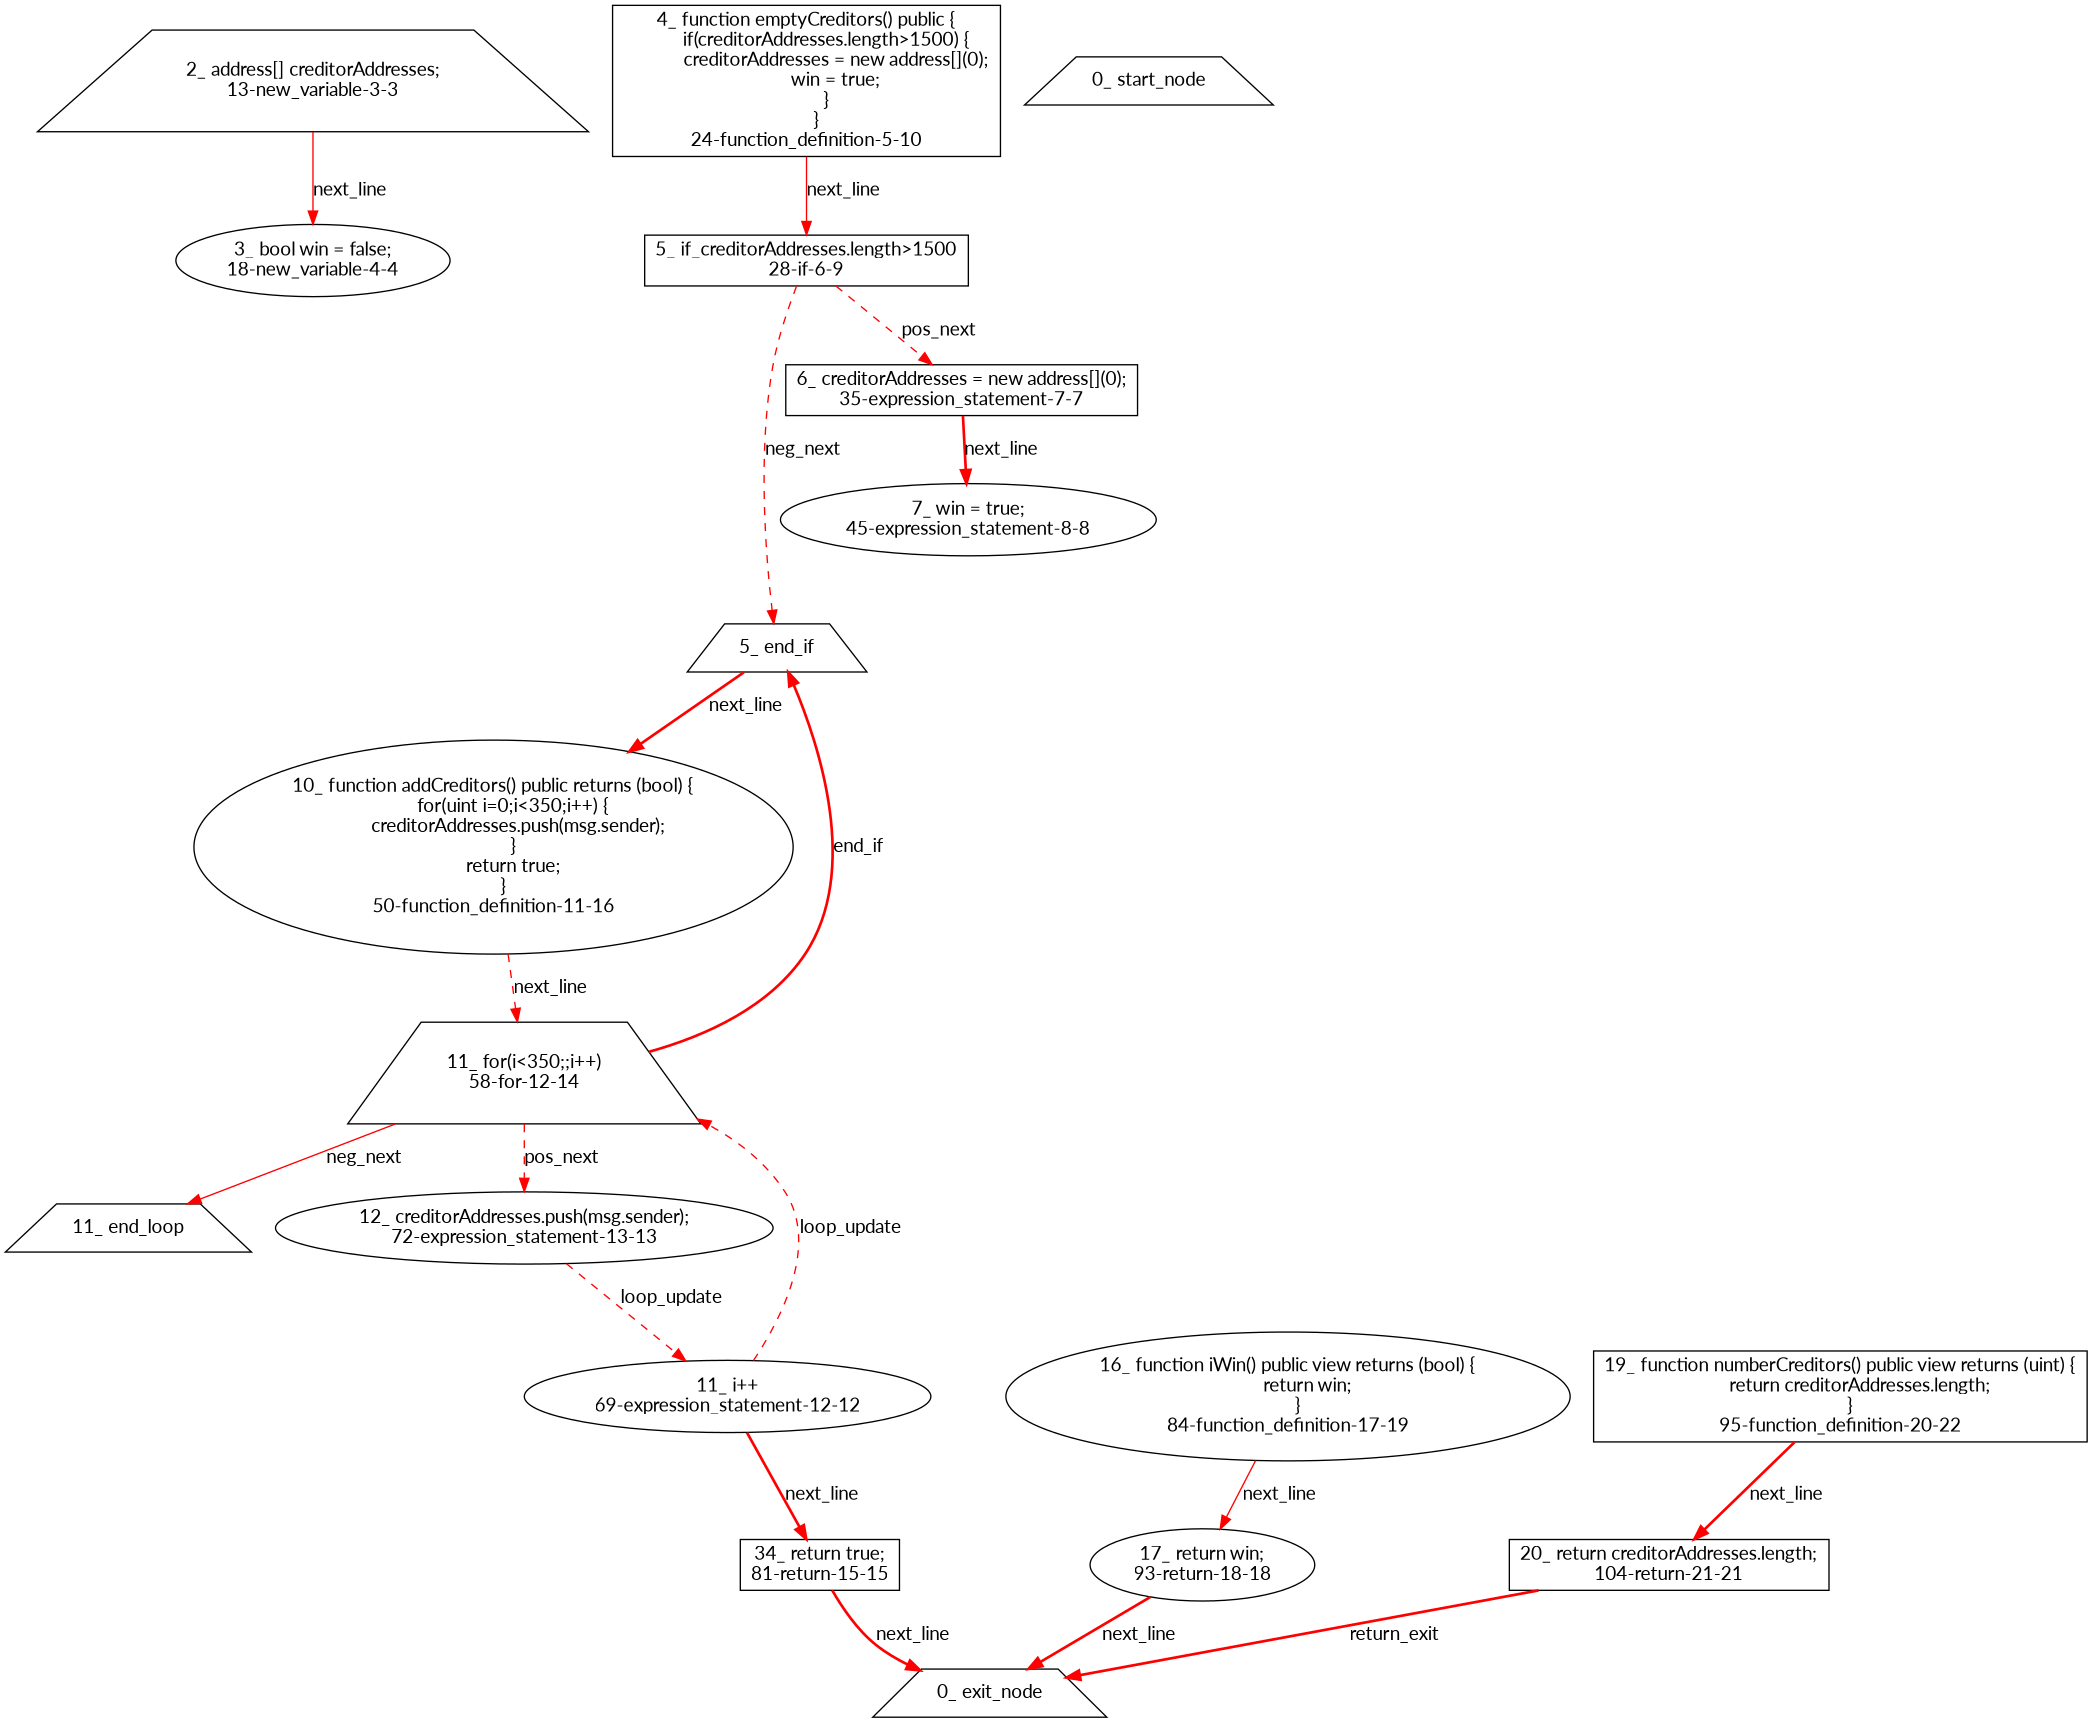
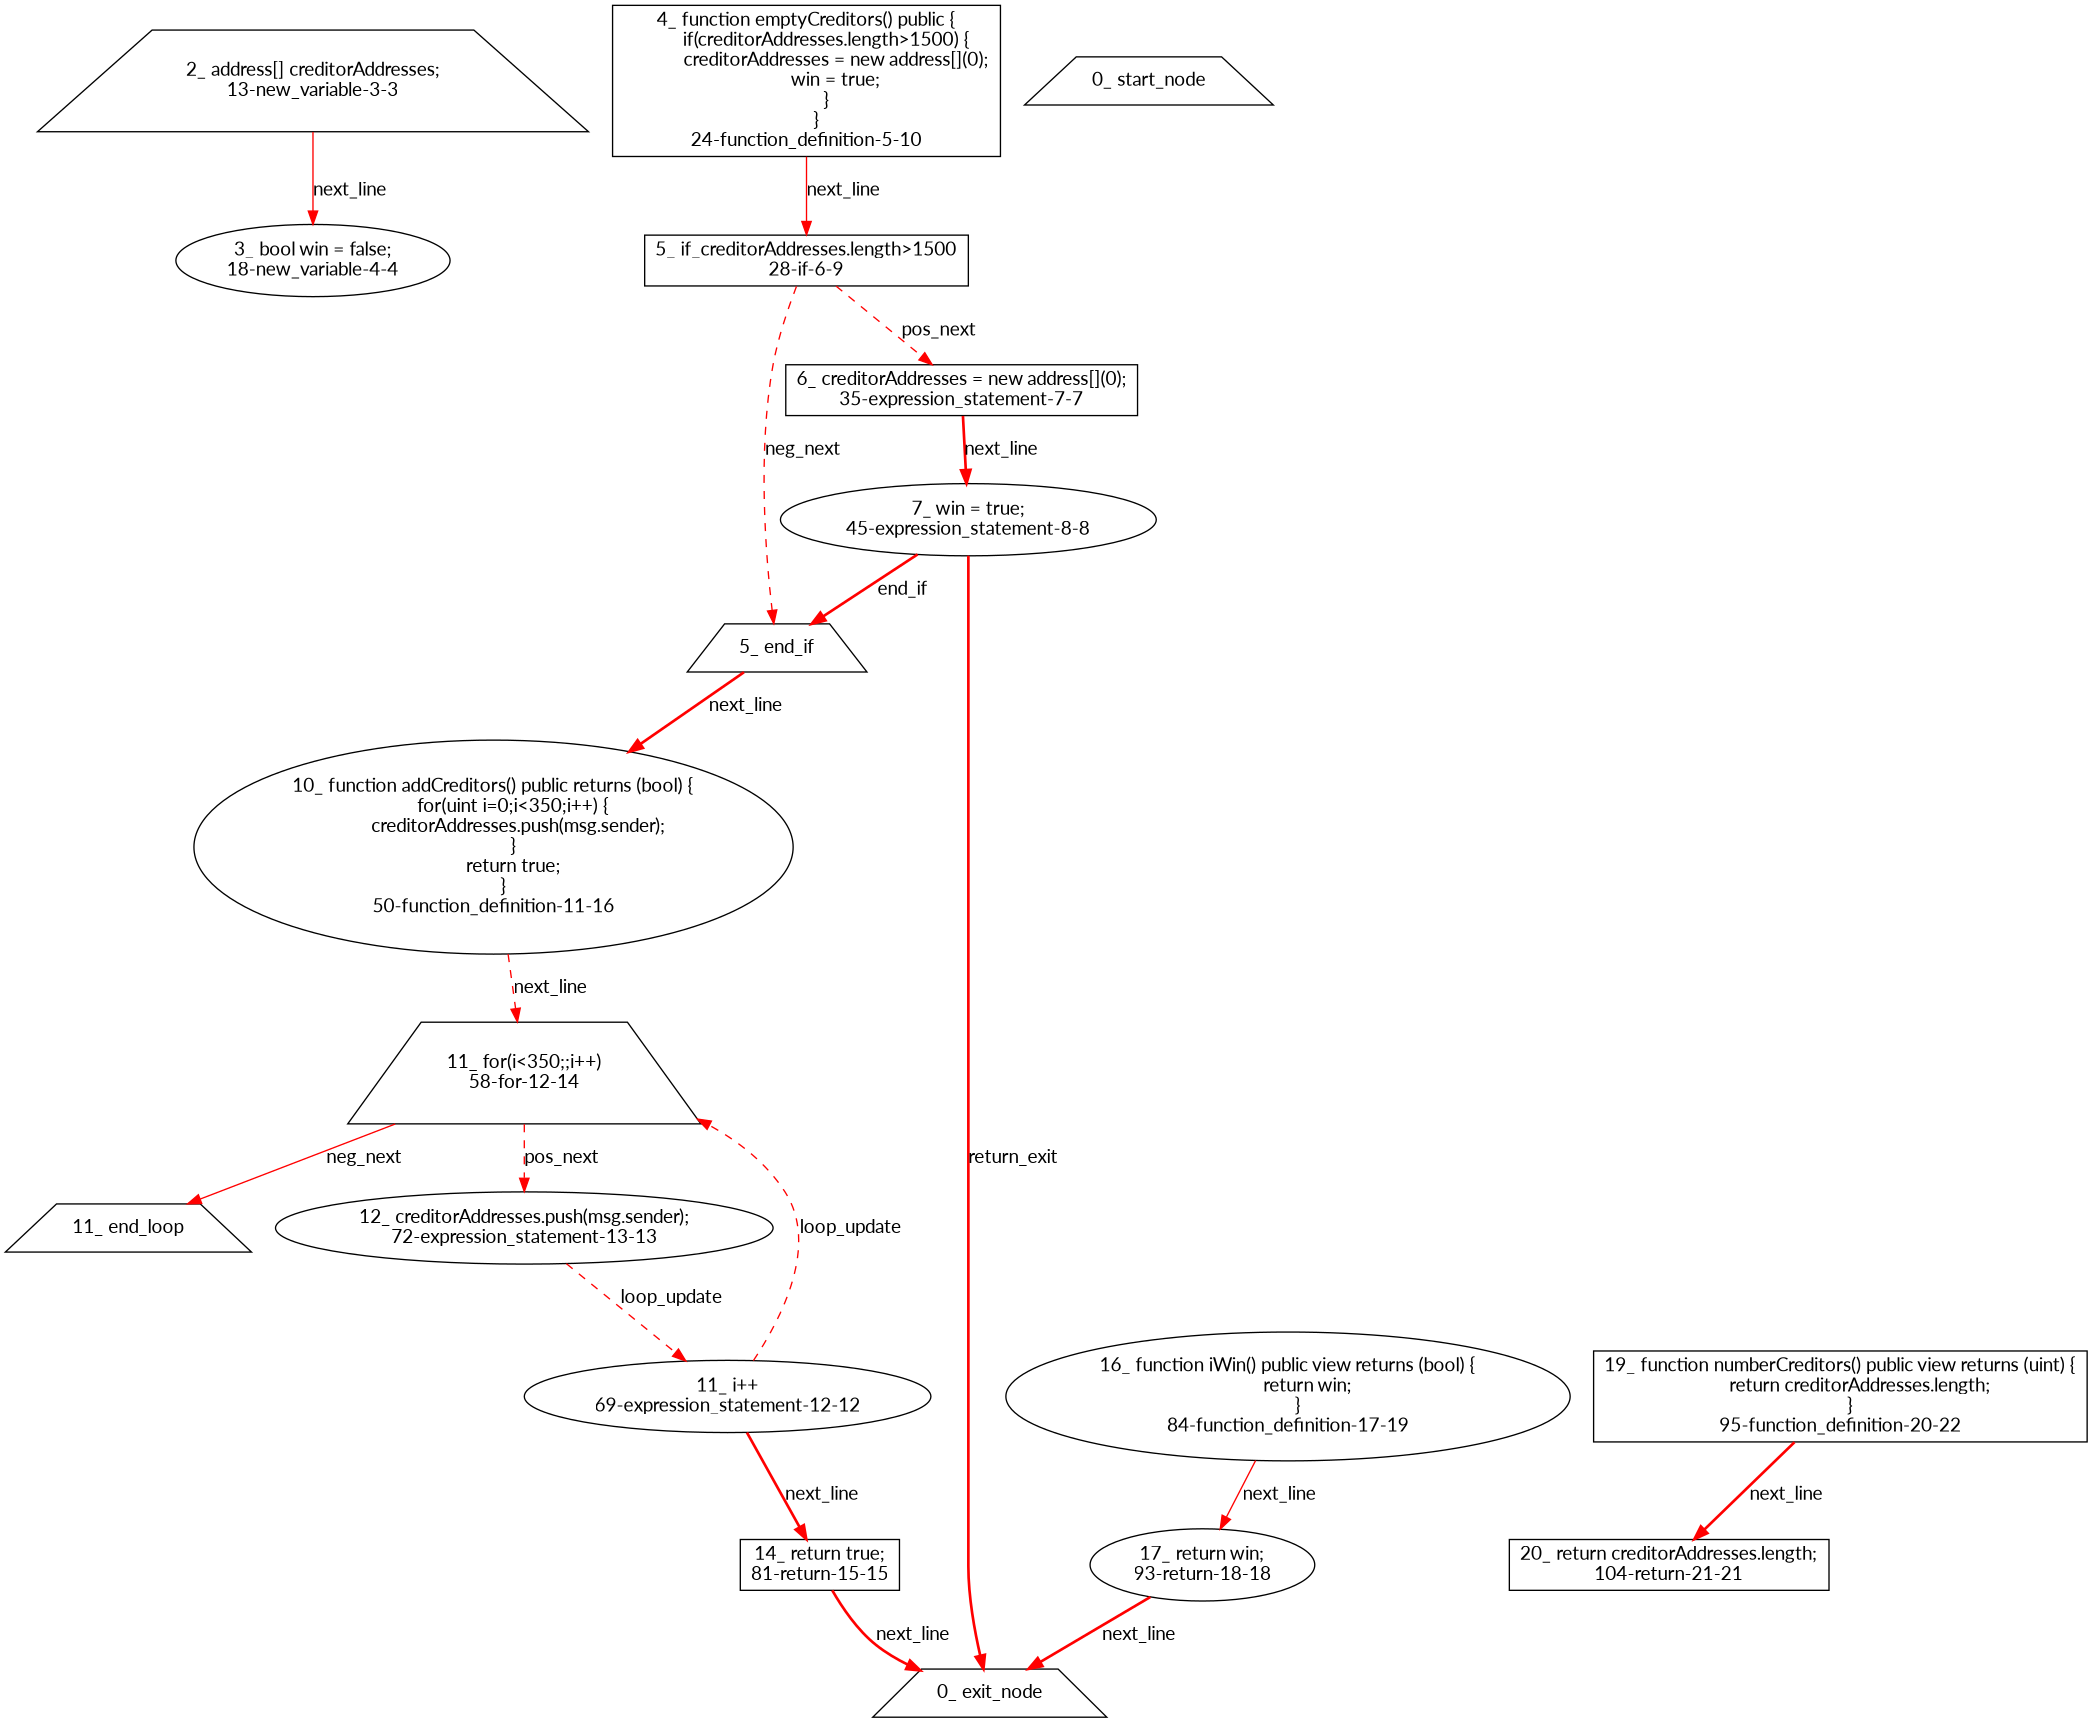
(824, 912) -> (870, 585)
(820, 1565) -> (820, 1565)
(1309, 1633) -> (968, 1106)
